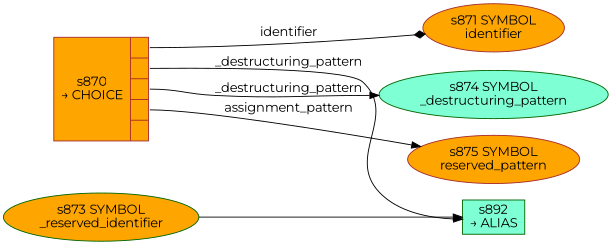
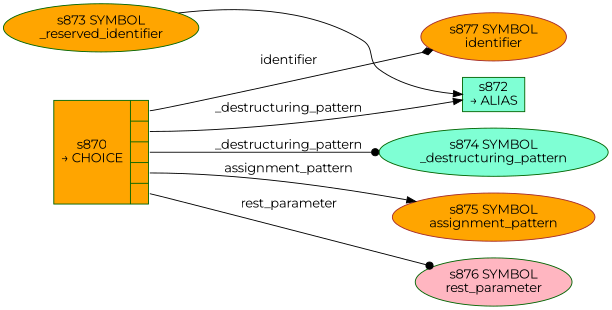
(494, 28) -> (494, 37)
(101, 89) -> (101, 152)
(260, 97) -> (261, 152)
(494, 159) -> (494, 217)
(494, 217) -> (494, 95)
none -> (494, 282)
